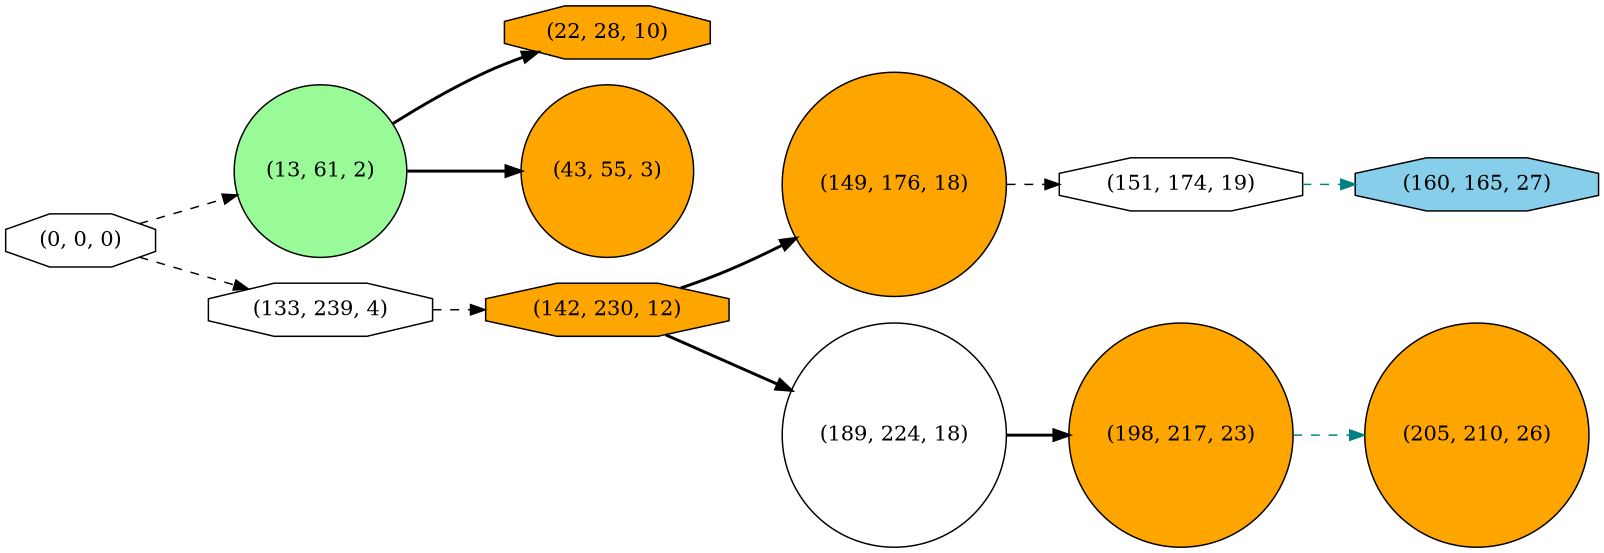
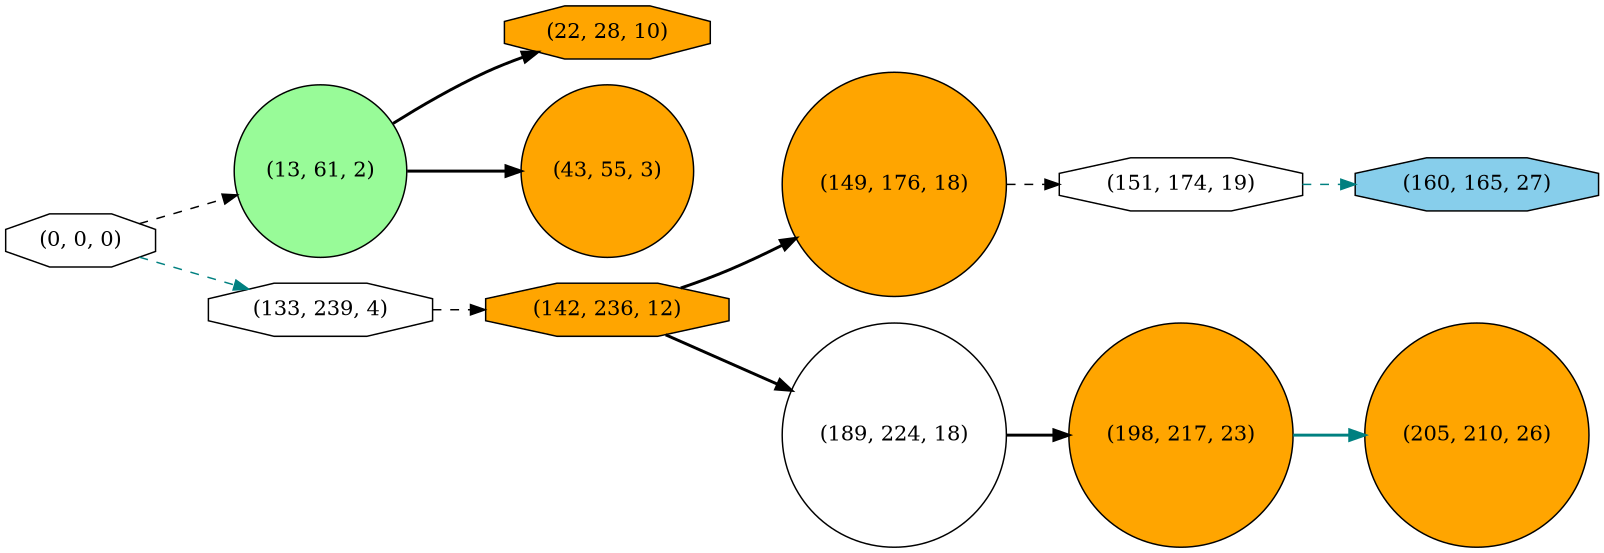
(187, 271) -> (187, 271)
(607, 310) -> (607, 310)
(1321, 435) -> (1321, 435)
